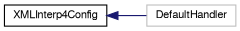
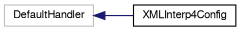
(132, 16) -> (119, 16)
